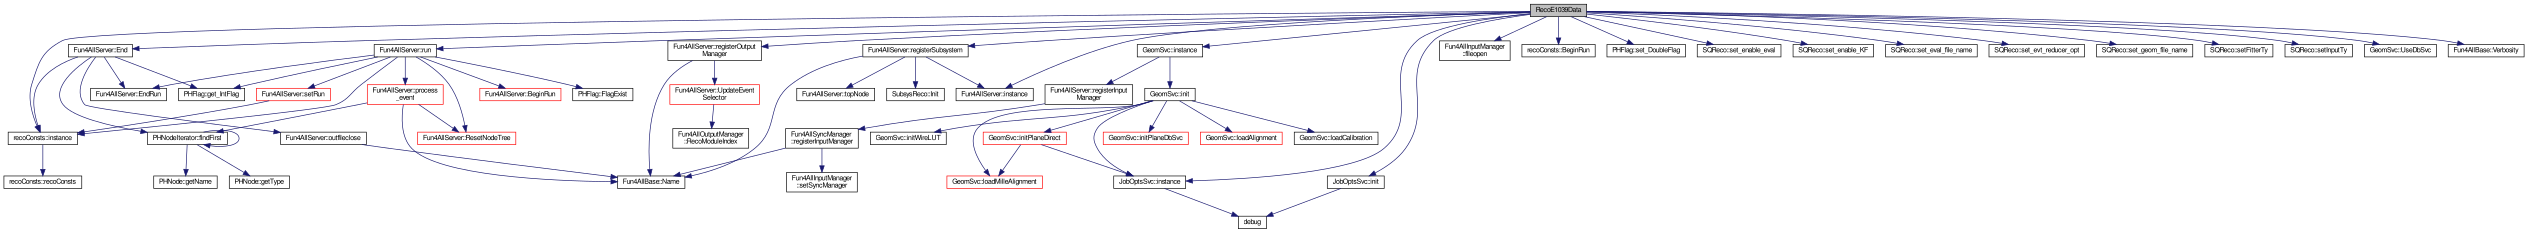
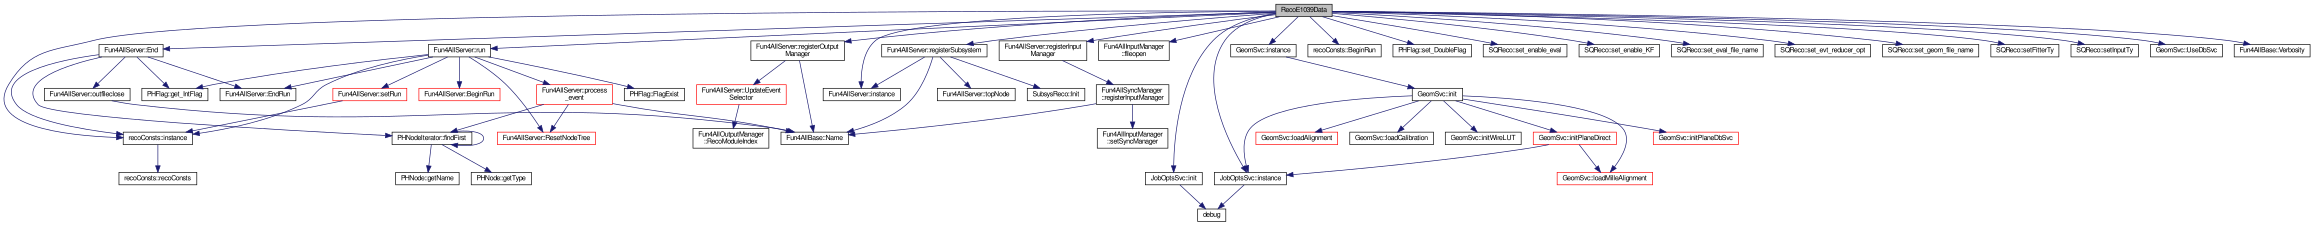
(1136, 69) -> (1184, 27)
